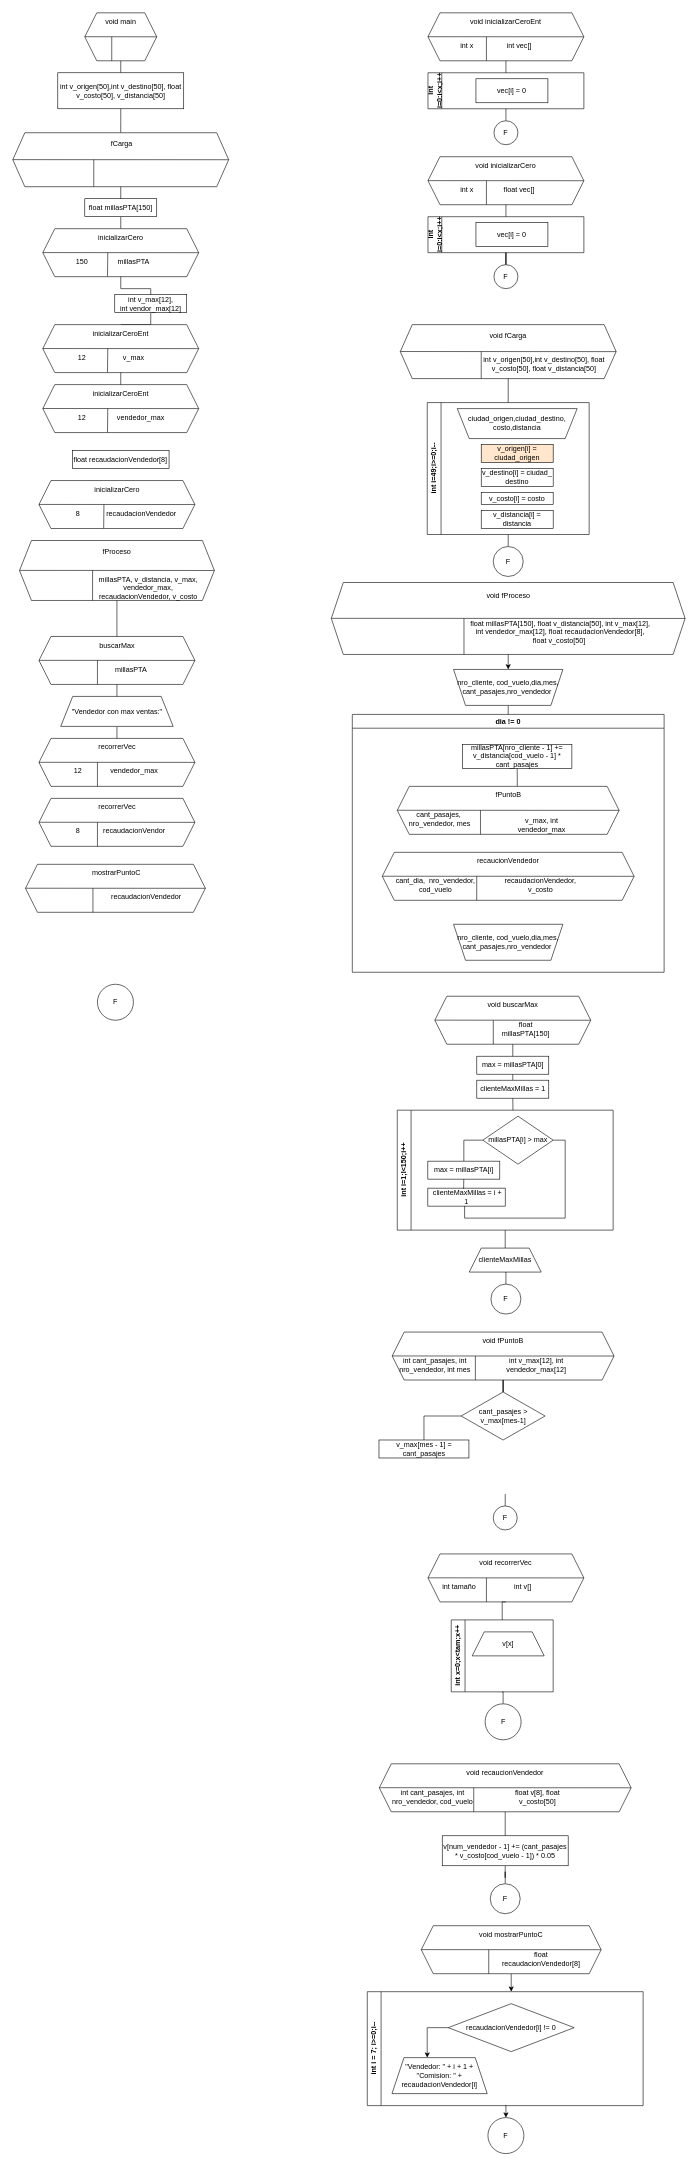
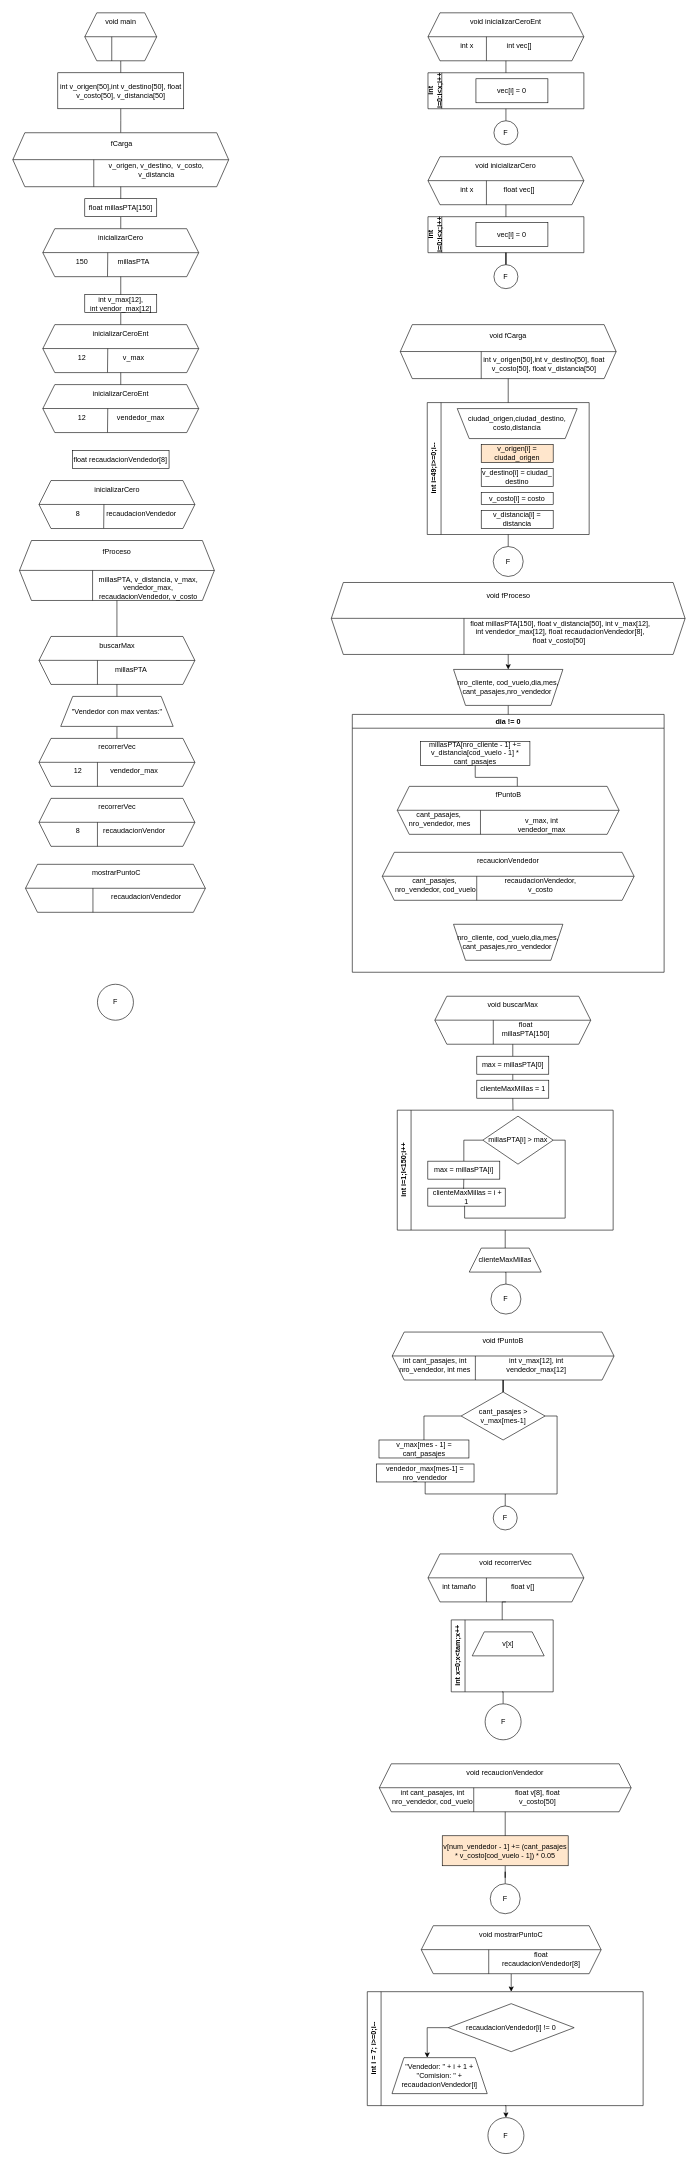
none -> (156, 169)
(151, 303) -> (121, 303)
(518, 756) -> (476, 753)
(436, 885) -> (436, 885)
none -> (425, 1473)
none -> (530, 1494)
(523, 1587) -> (523, 1587)
(506, 1851) -> (506, 1851)
